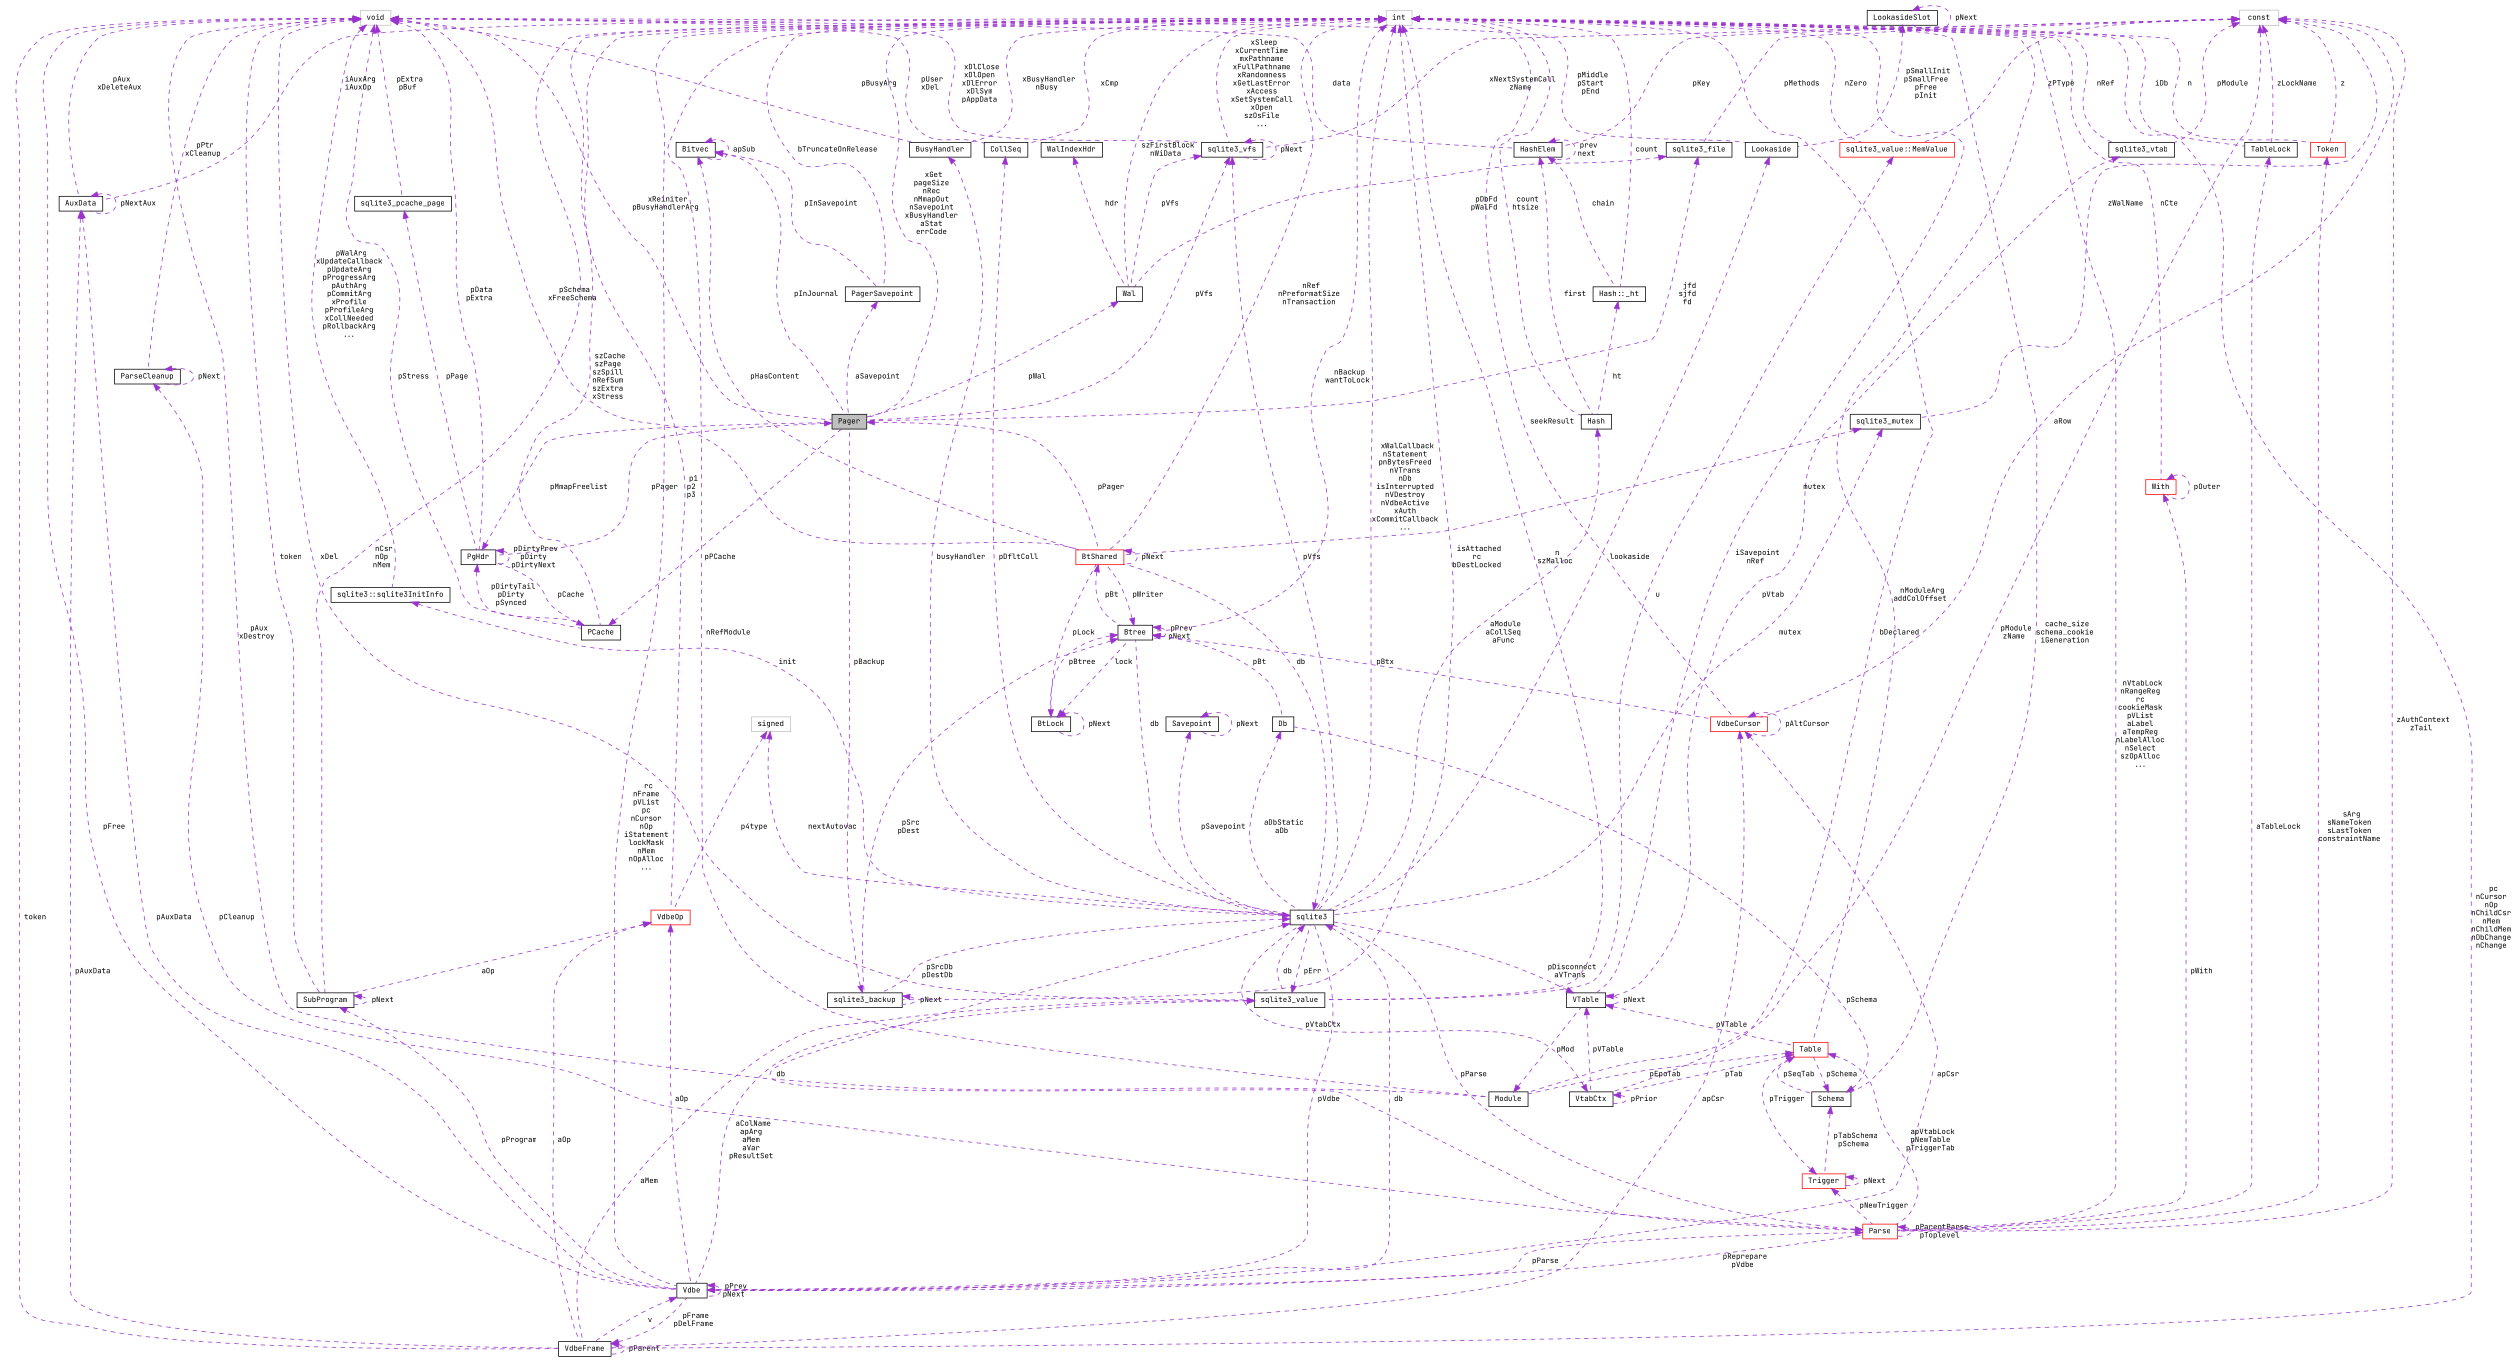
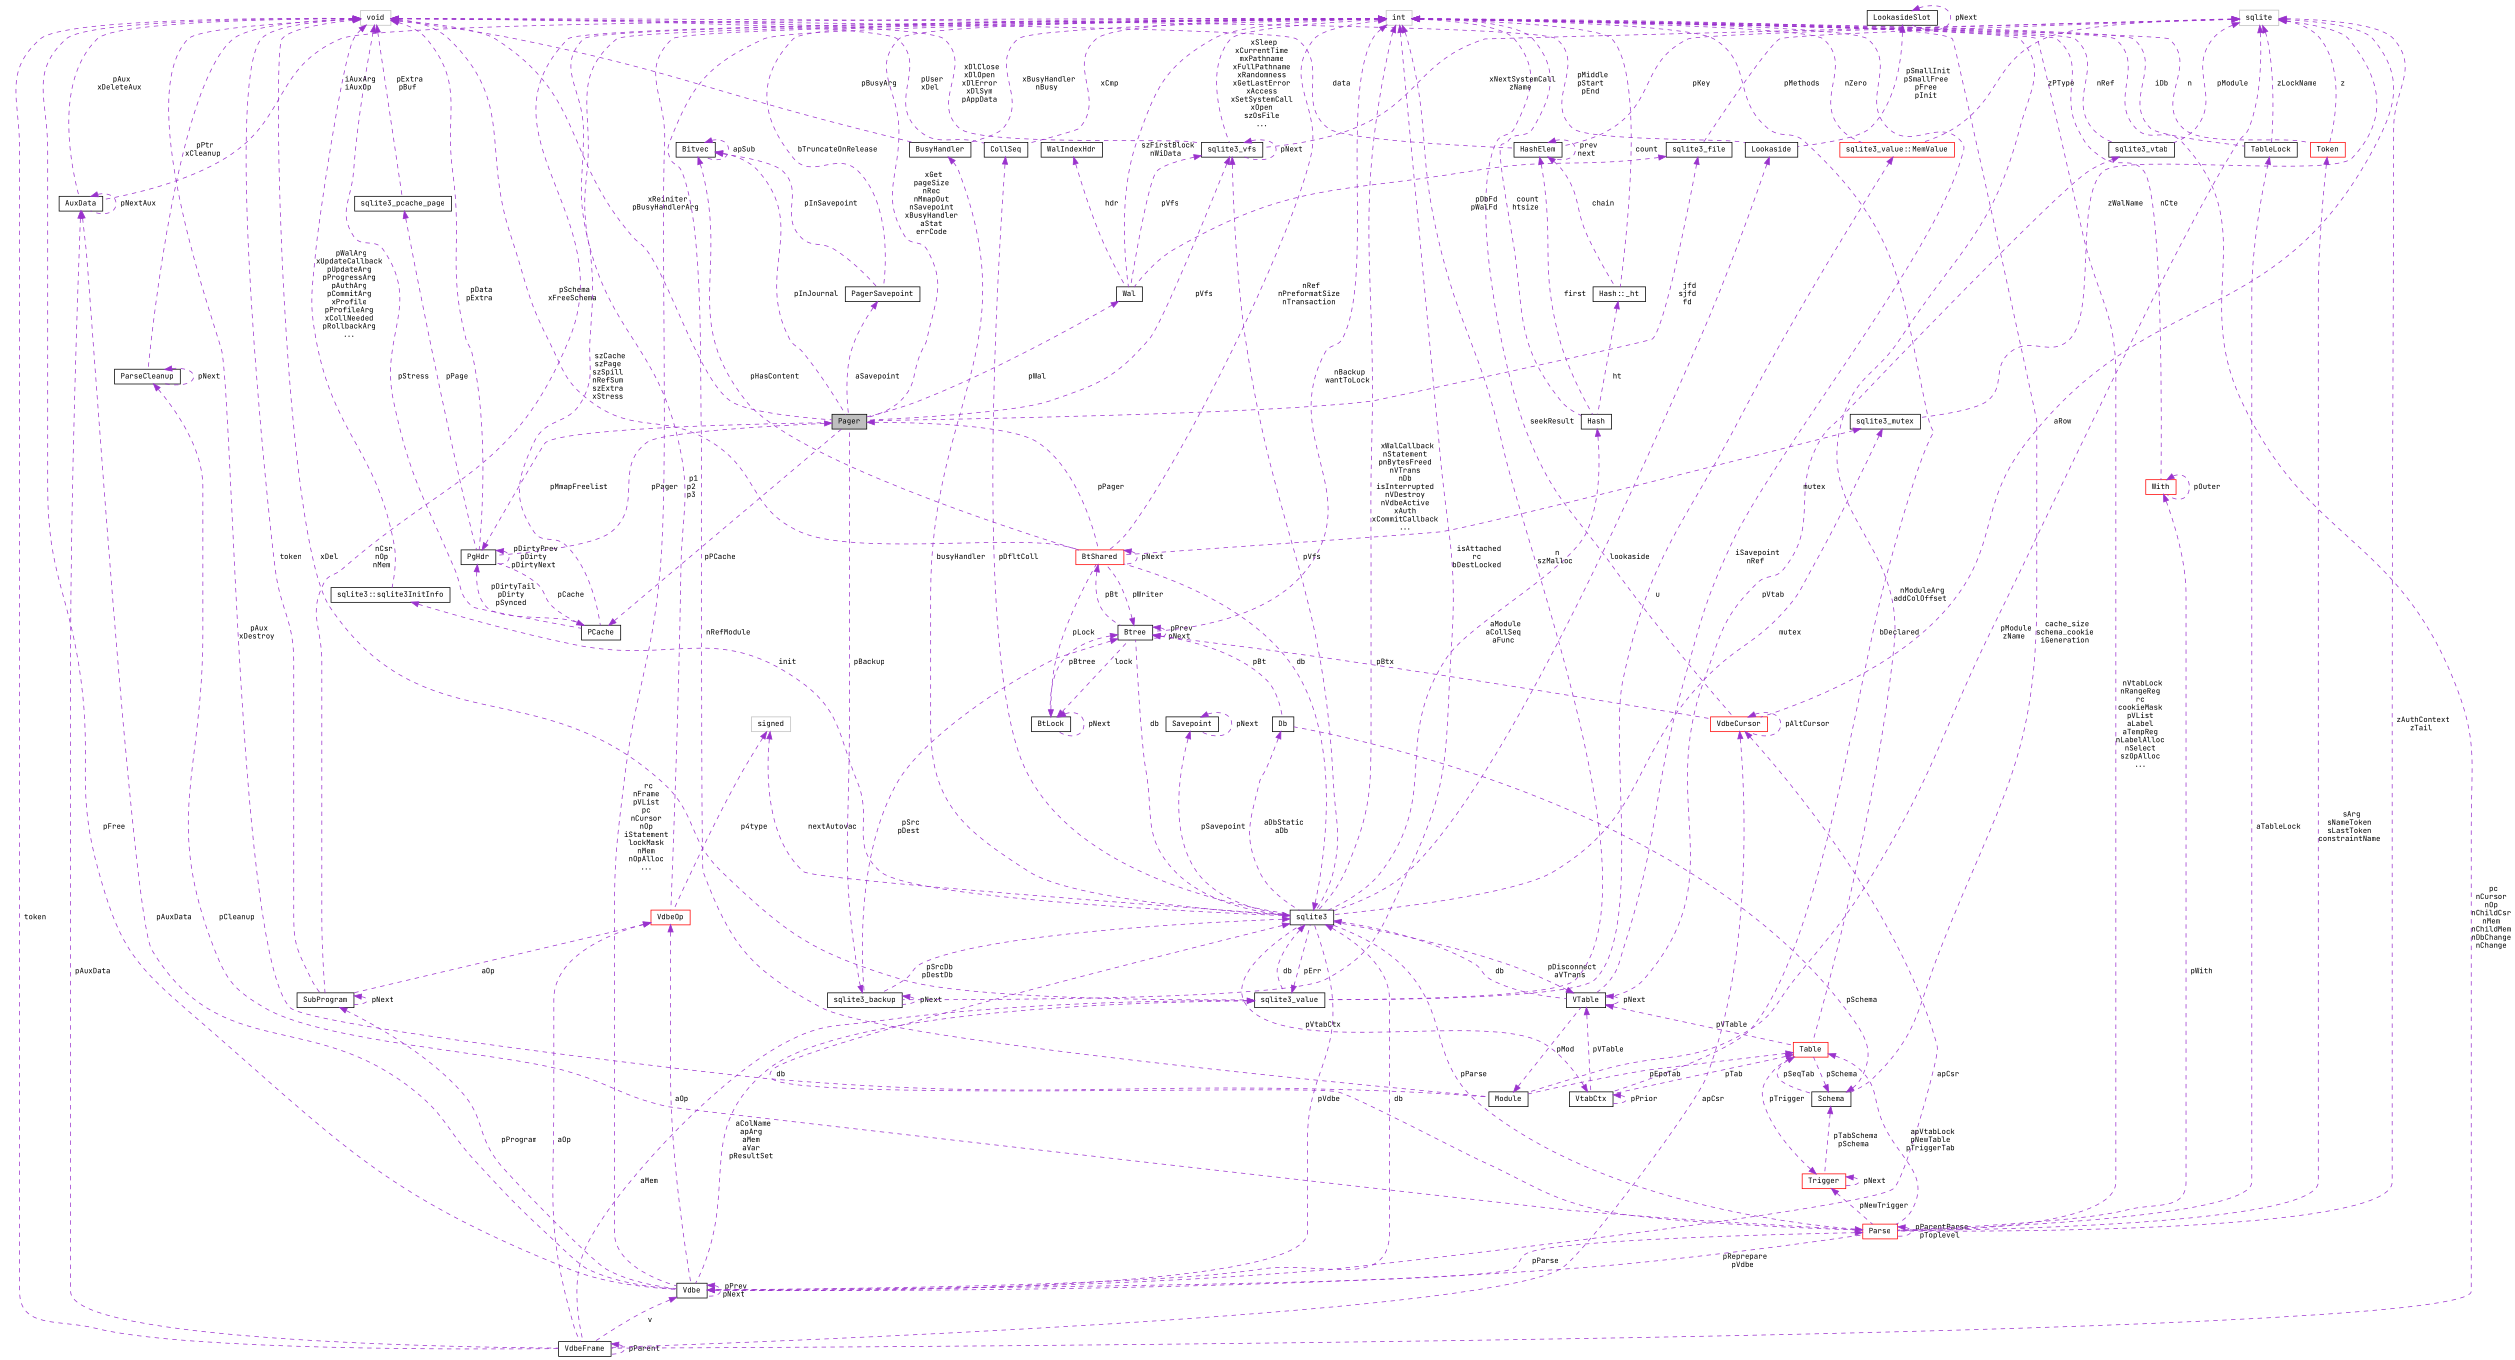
(2259, 18) -> (2259, 18)
none -> (1457, 955)
(657, 1326) -> none
